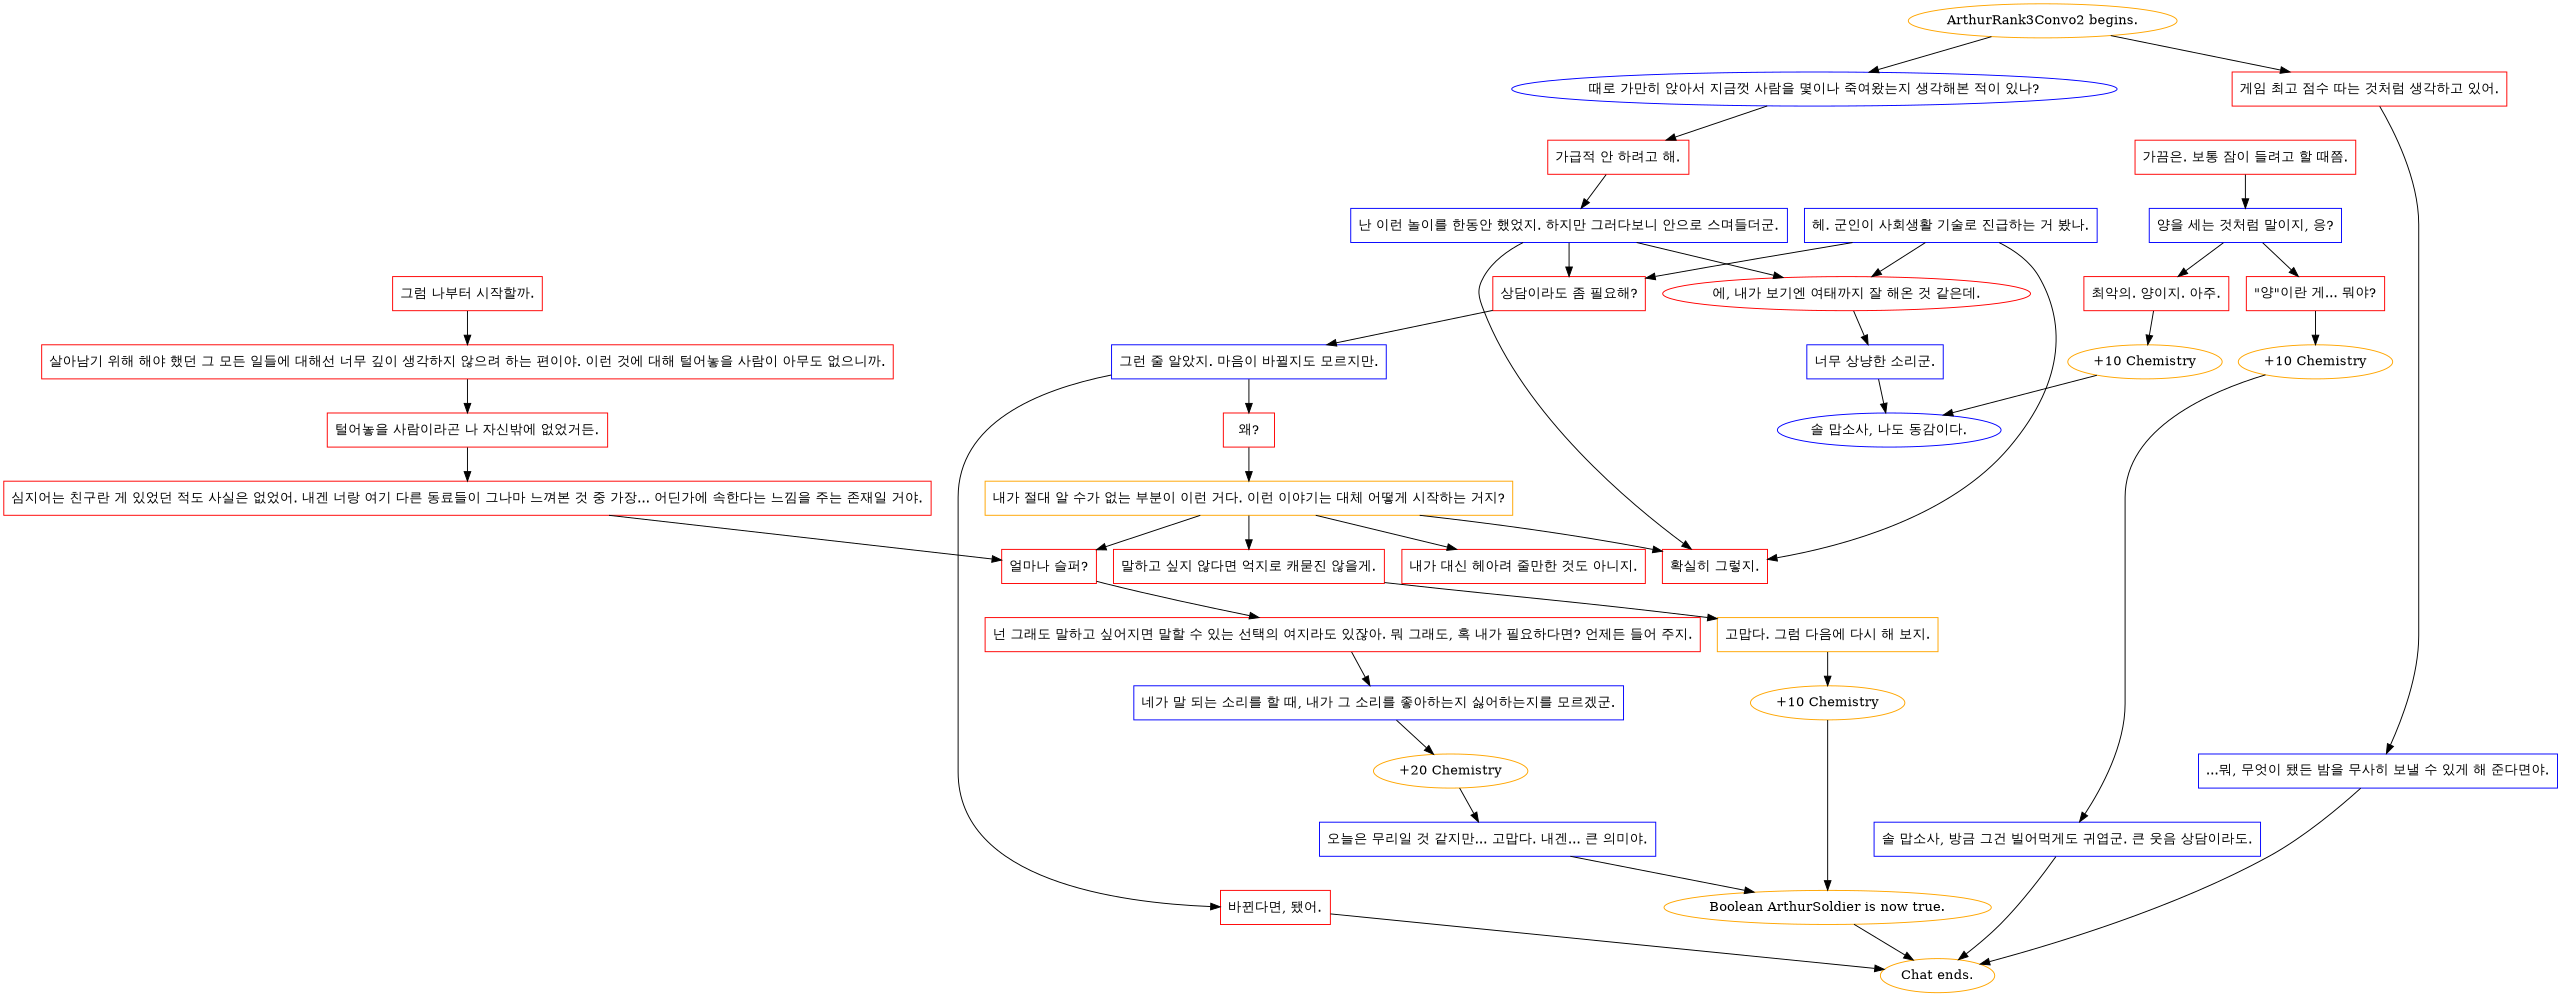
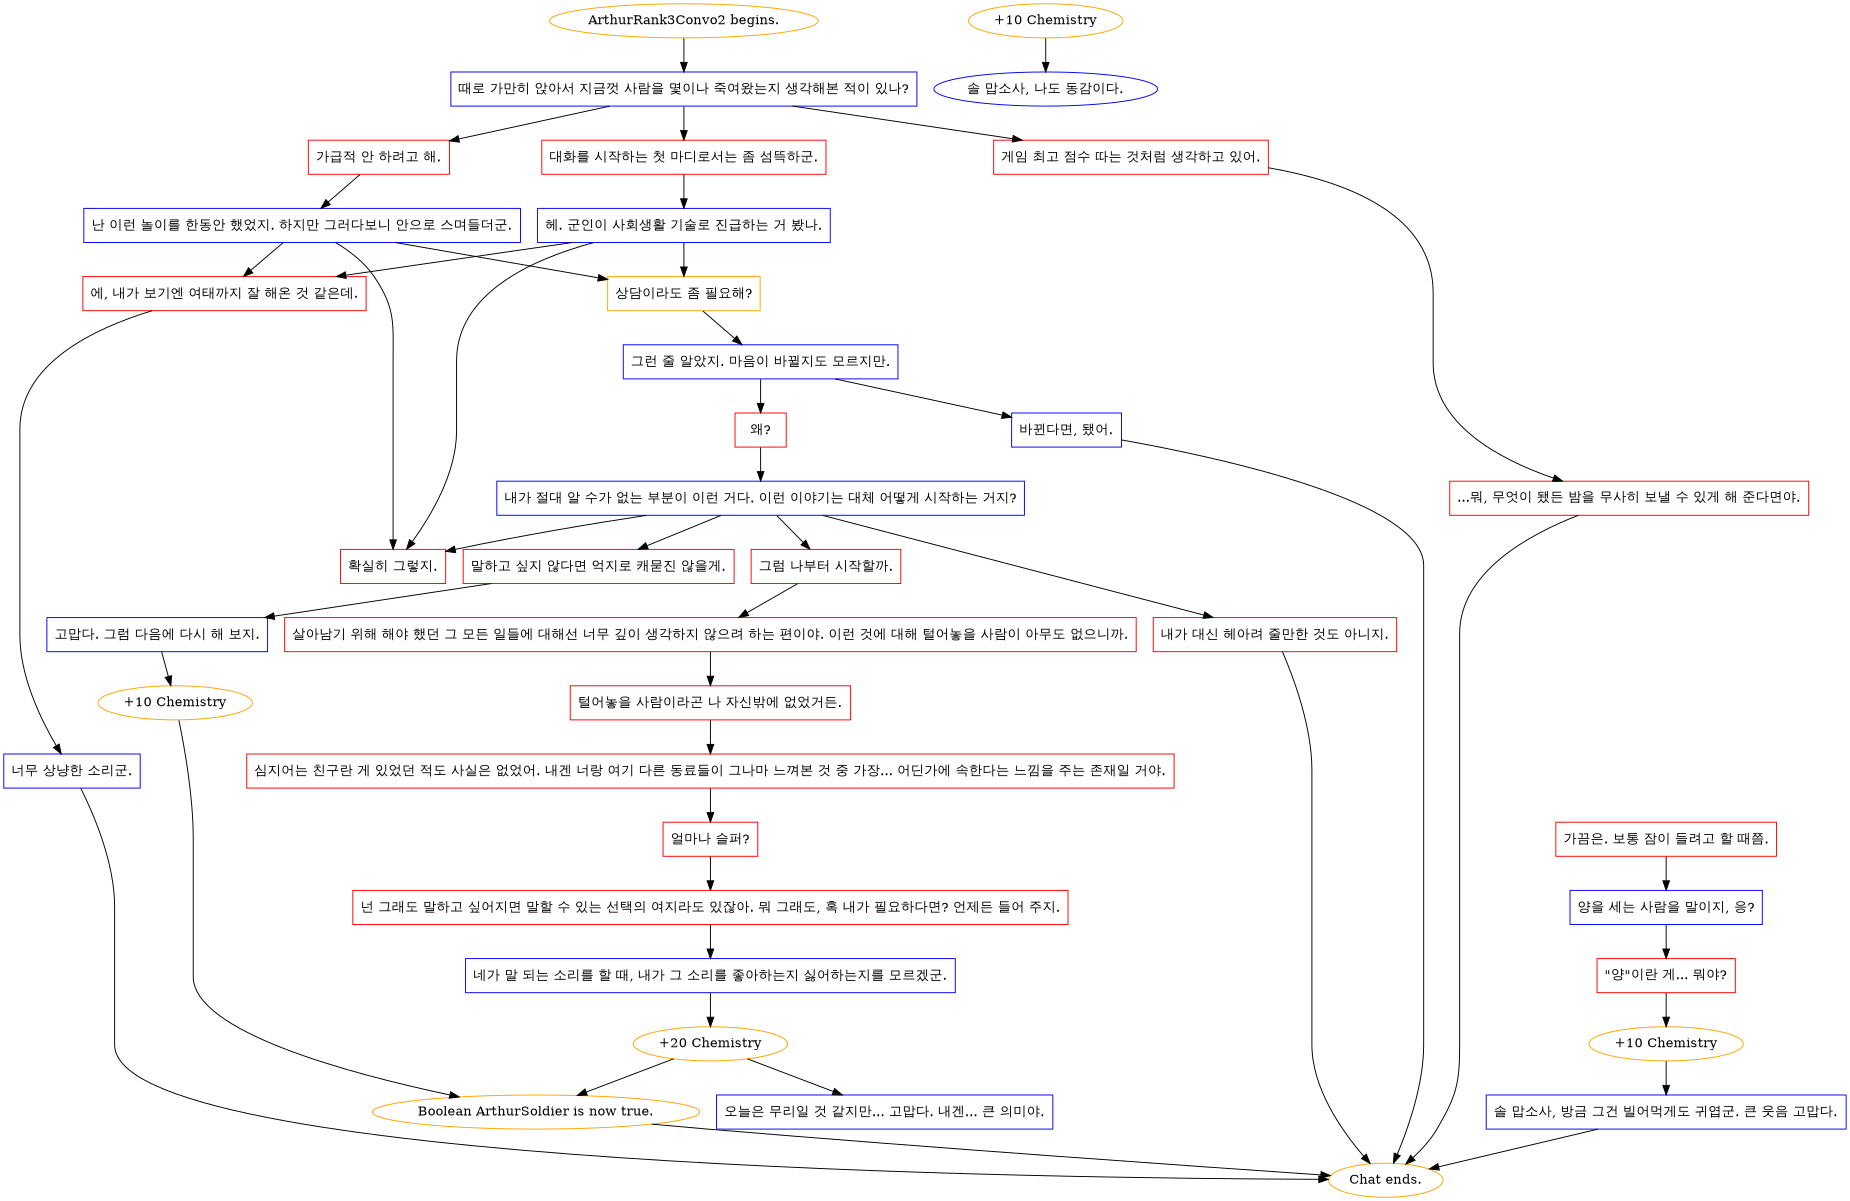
(2196, 53) -> (903, 122)
(1814, 89) -> (684, 89)
none -> (684, 157)
(2245, 225) -> (1666, 907)
(1569, 294) -> (684, 294)
(1847, 294) -> (224, 294)
(2156, 294) -> none
(1881, 391) -> (574, 1154)
(1249, 498) -> (761, 498)
(1153, 531) -> (790, 529)
(1828, 635) -> (157, 635)
(2378, 771) -> (1629, 498)
(2067, 839) -> (1666, 1112)
(1658, 873) -> (630, 1075)
(1275, 907) -> (1067, 430)
none -> (1312, 909)
